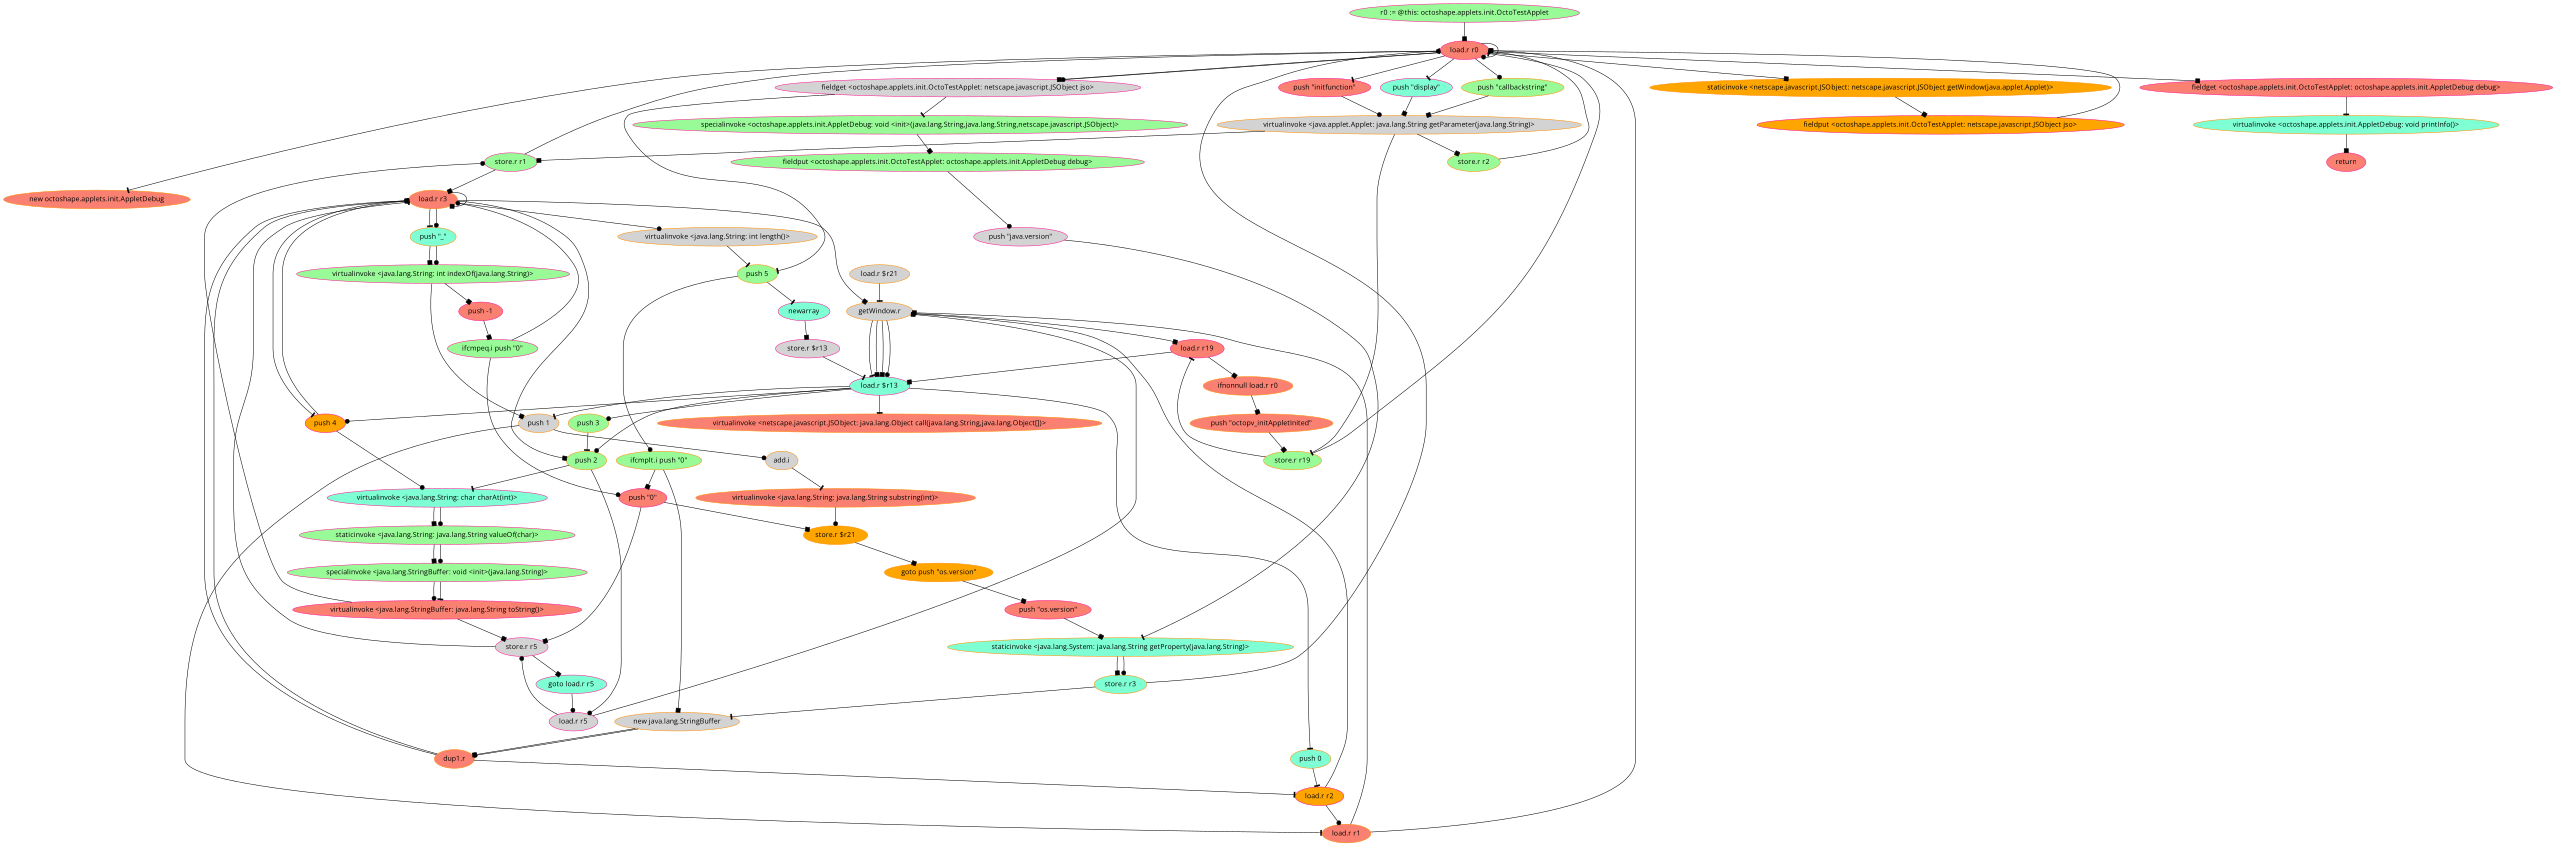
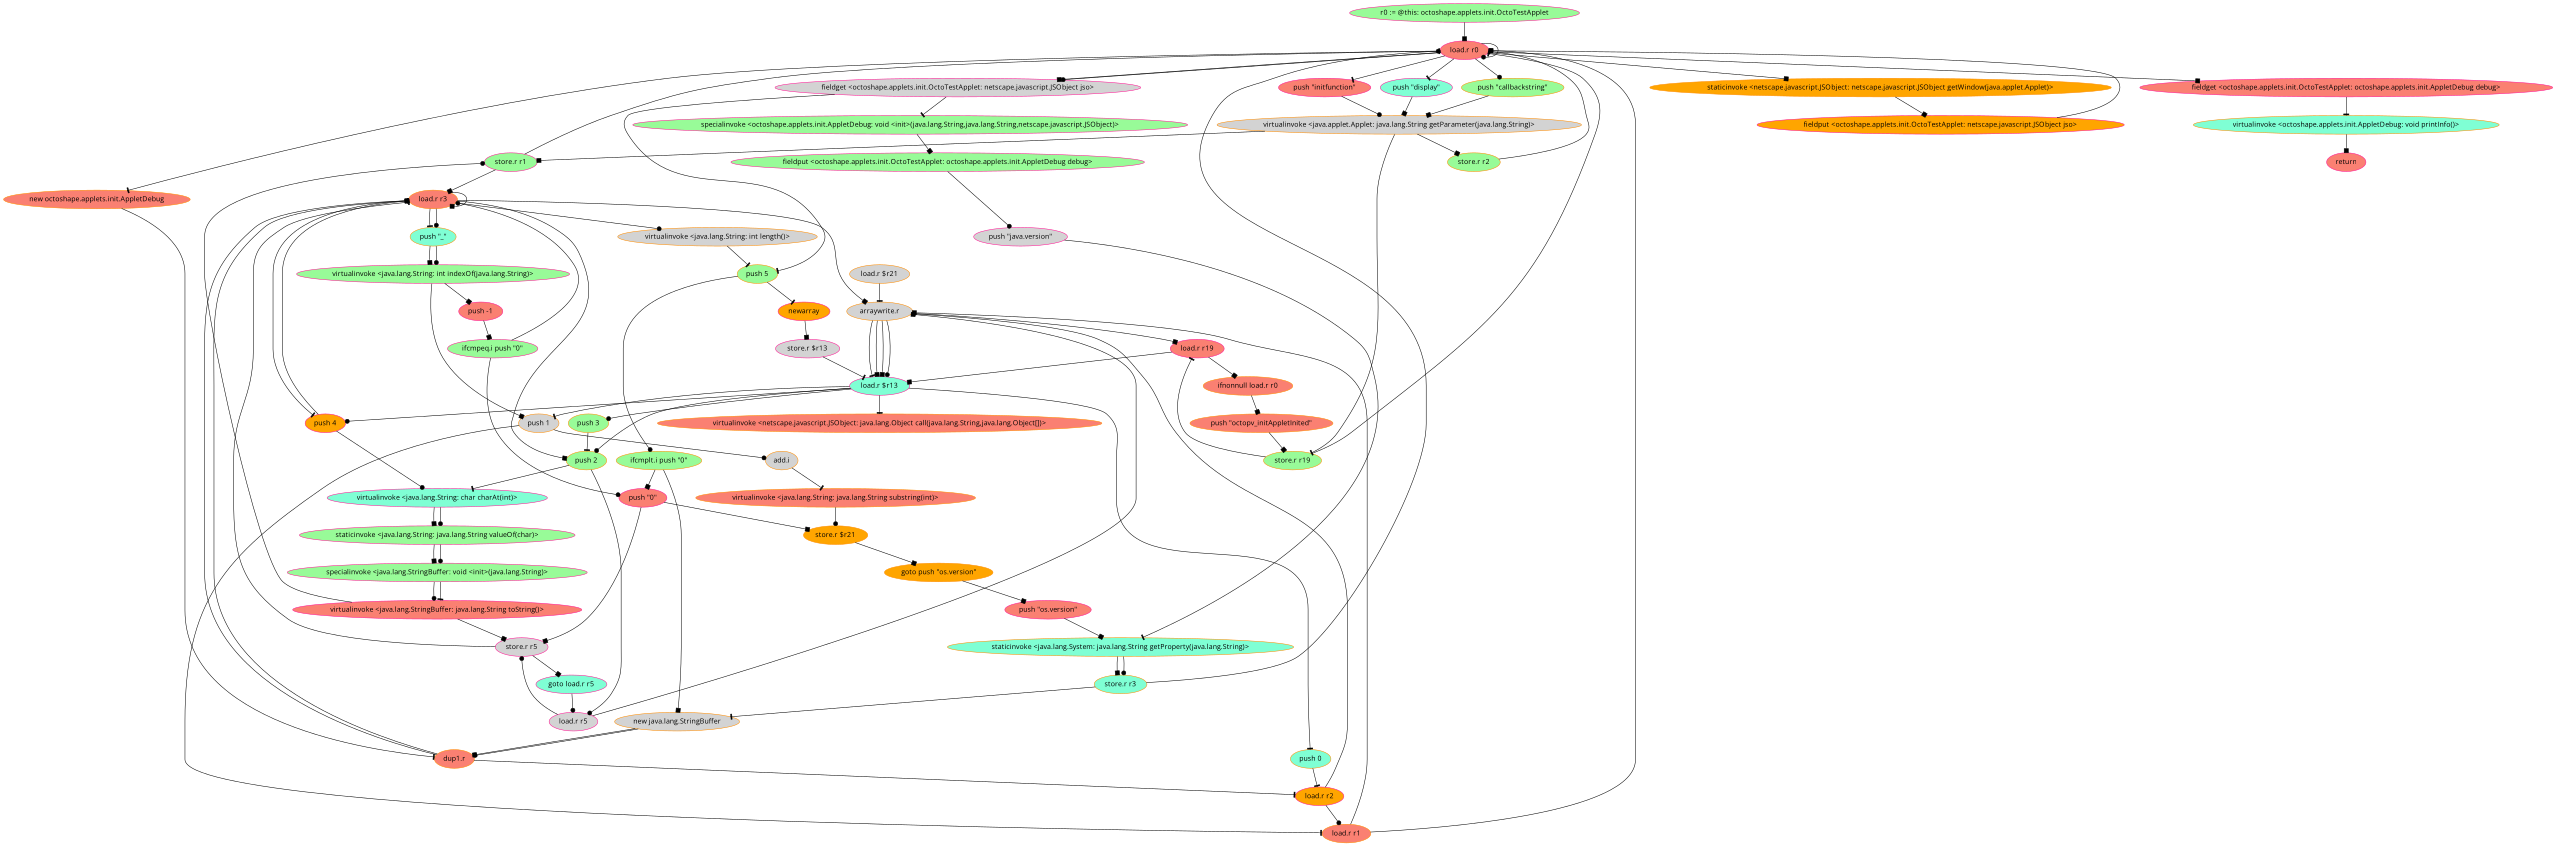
(804, 311) -> (804, 311)
(880, 311) -> (880, 311)
none -> (185, 550)
